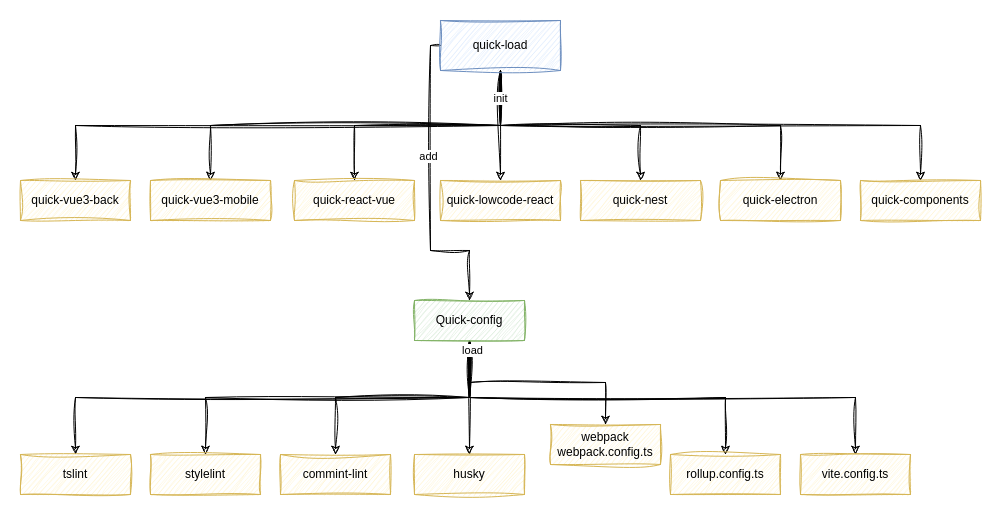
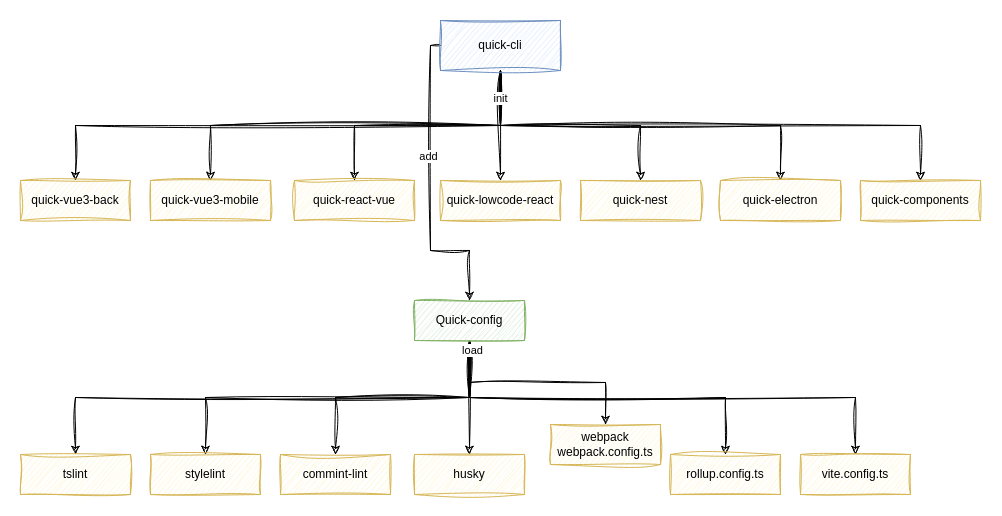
(501, 46) -> (501, 46)
